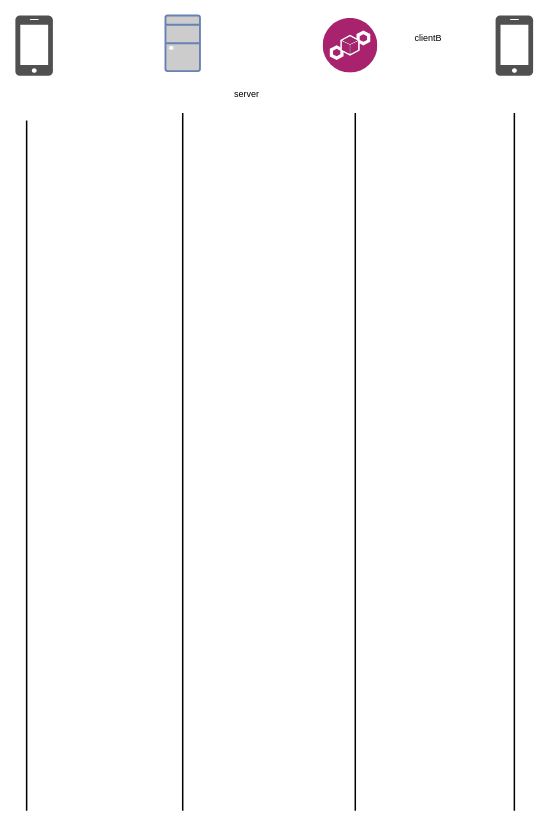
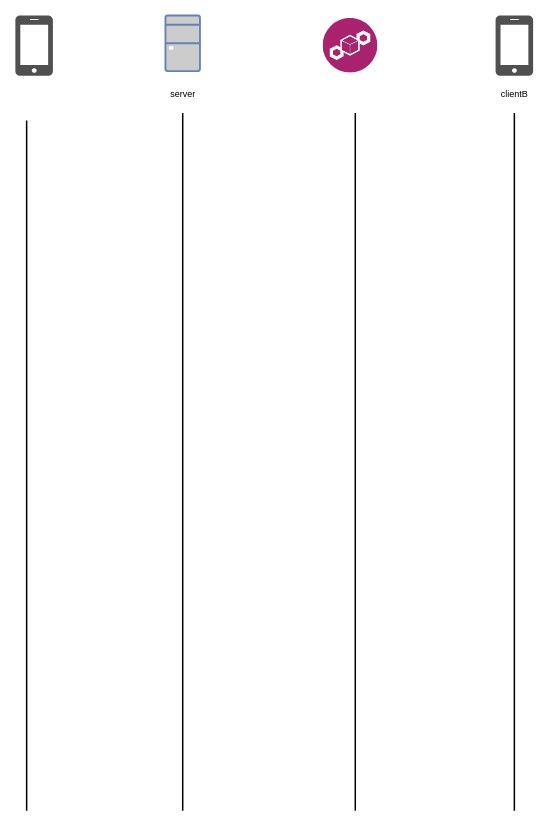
(428, 38) -> (514, 94)
(246, 94) -> (183, 94)
